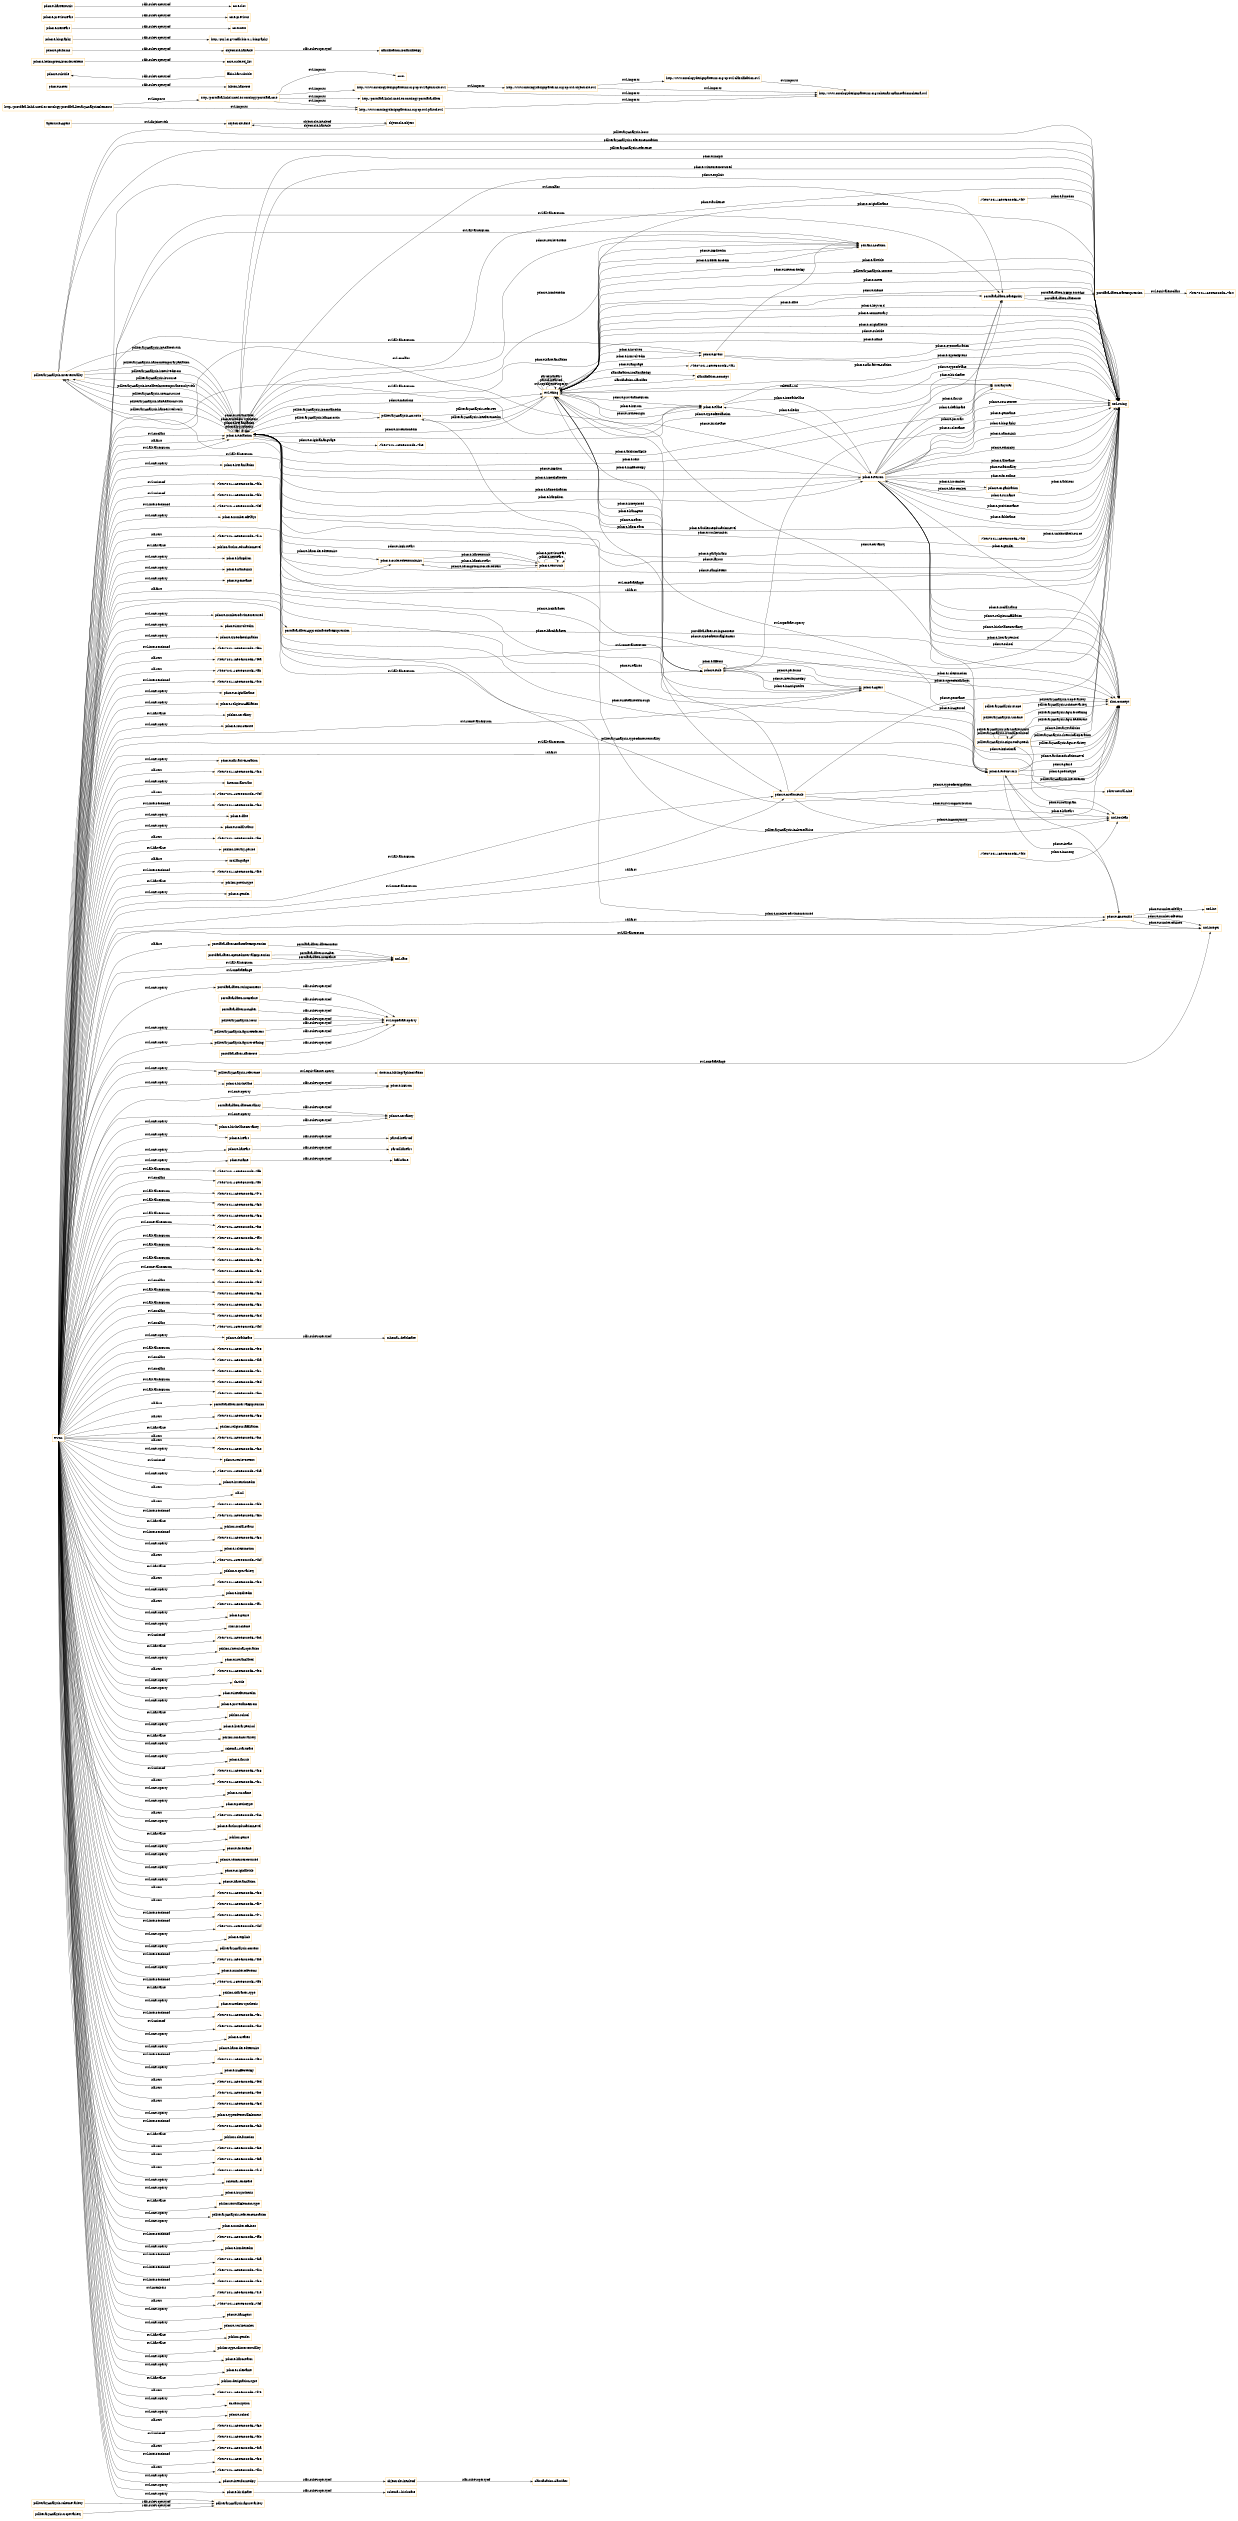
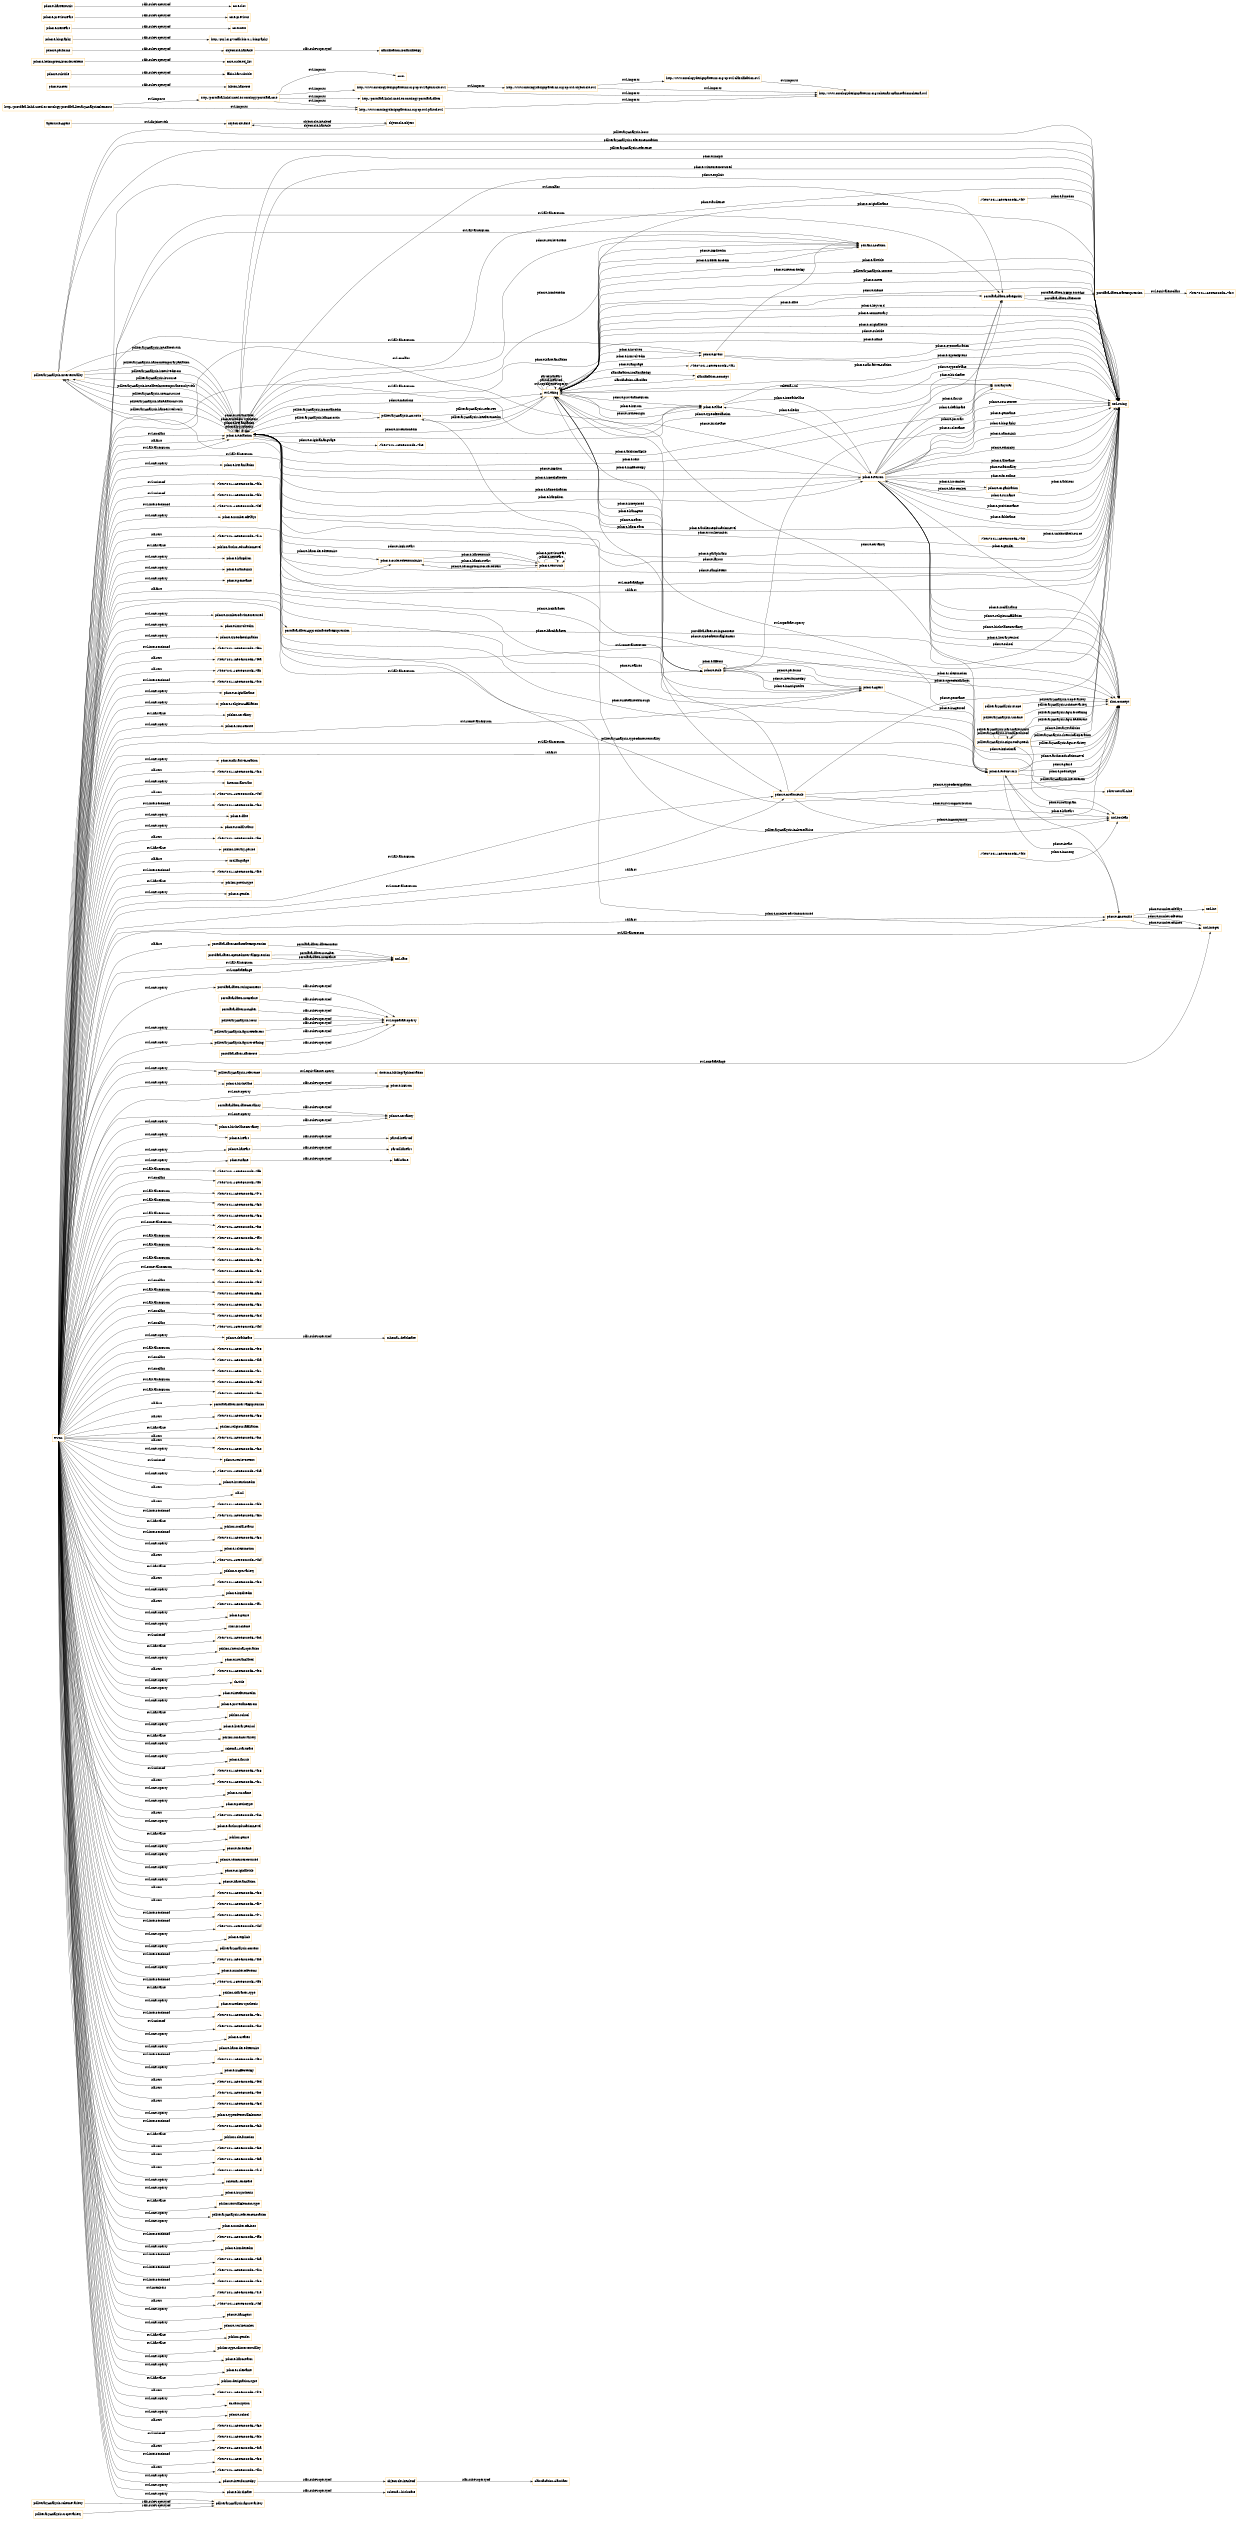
(149, 79) -> (147, 74)
(239, 1294) -> (239, 1294)
